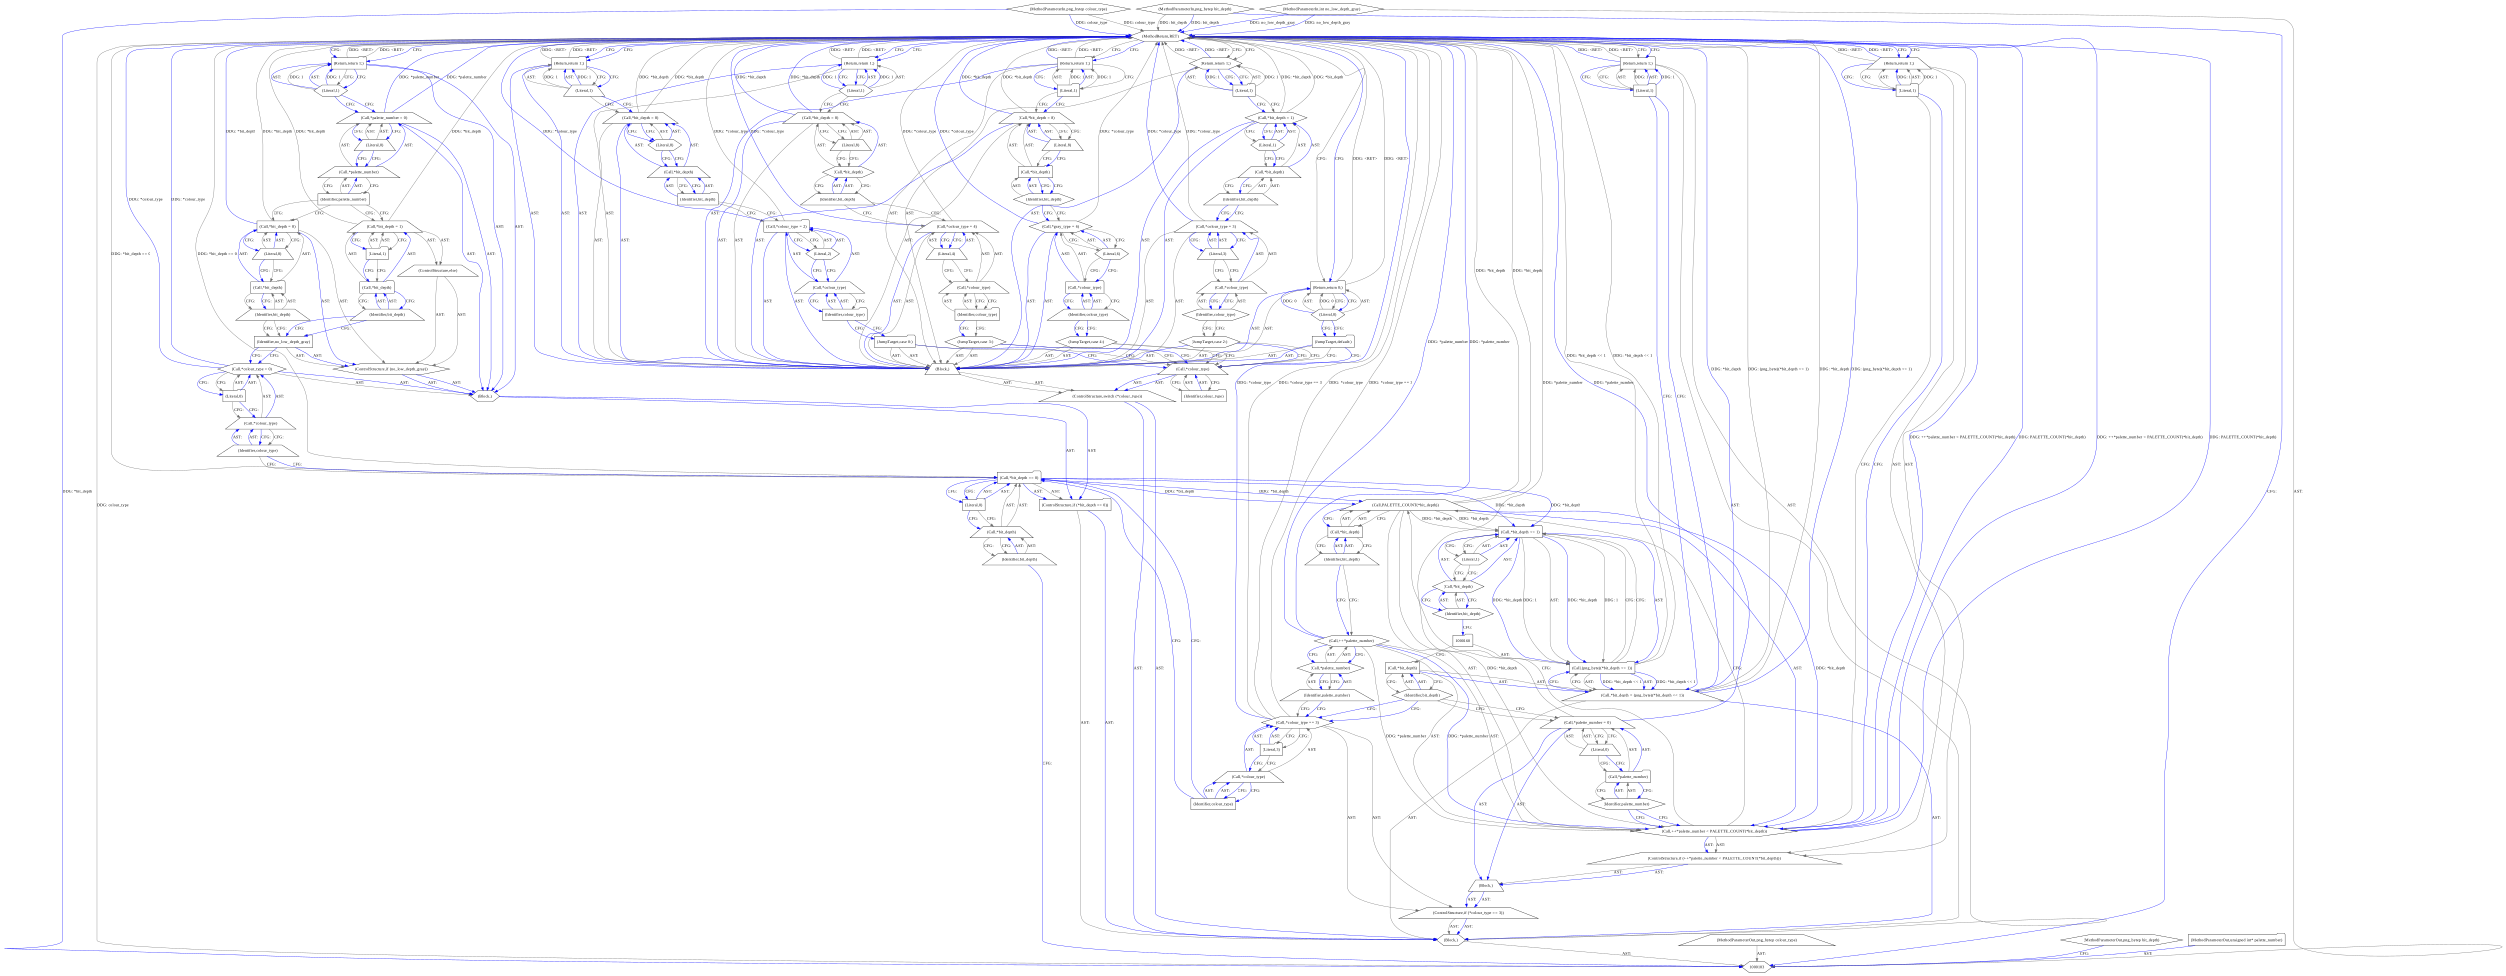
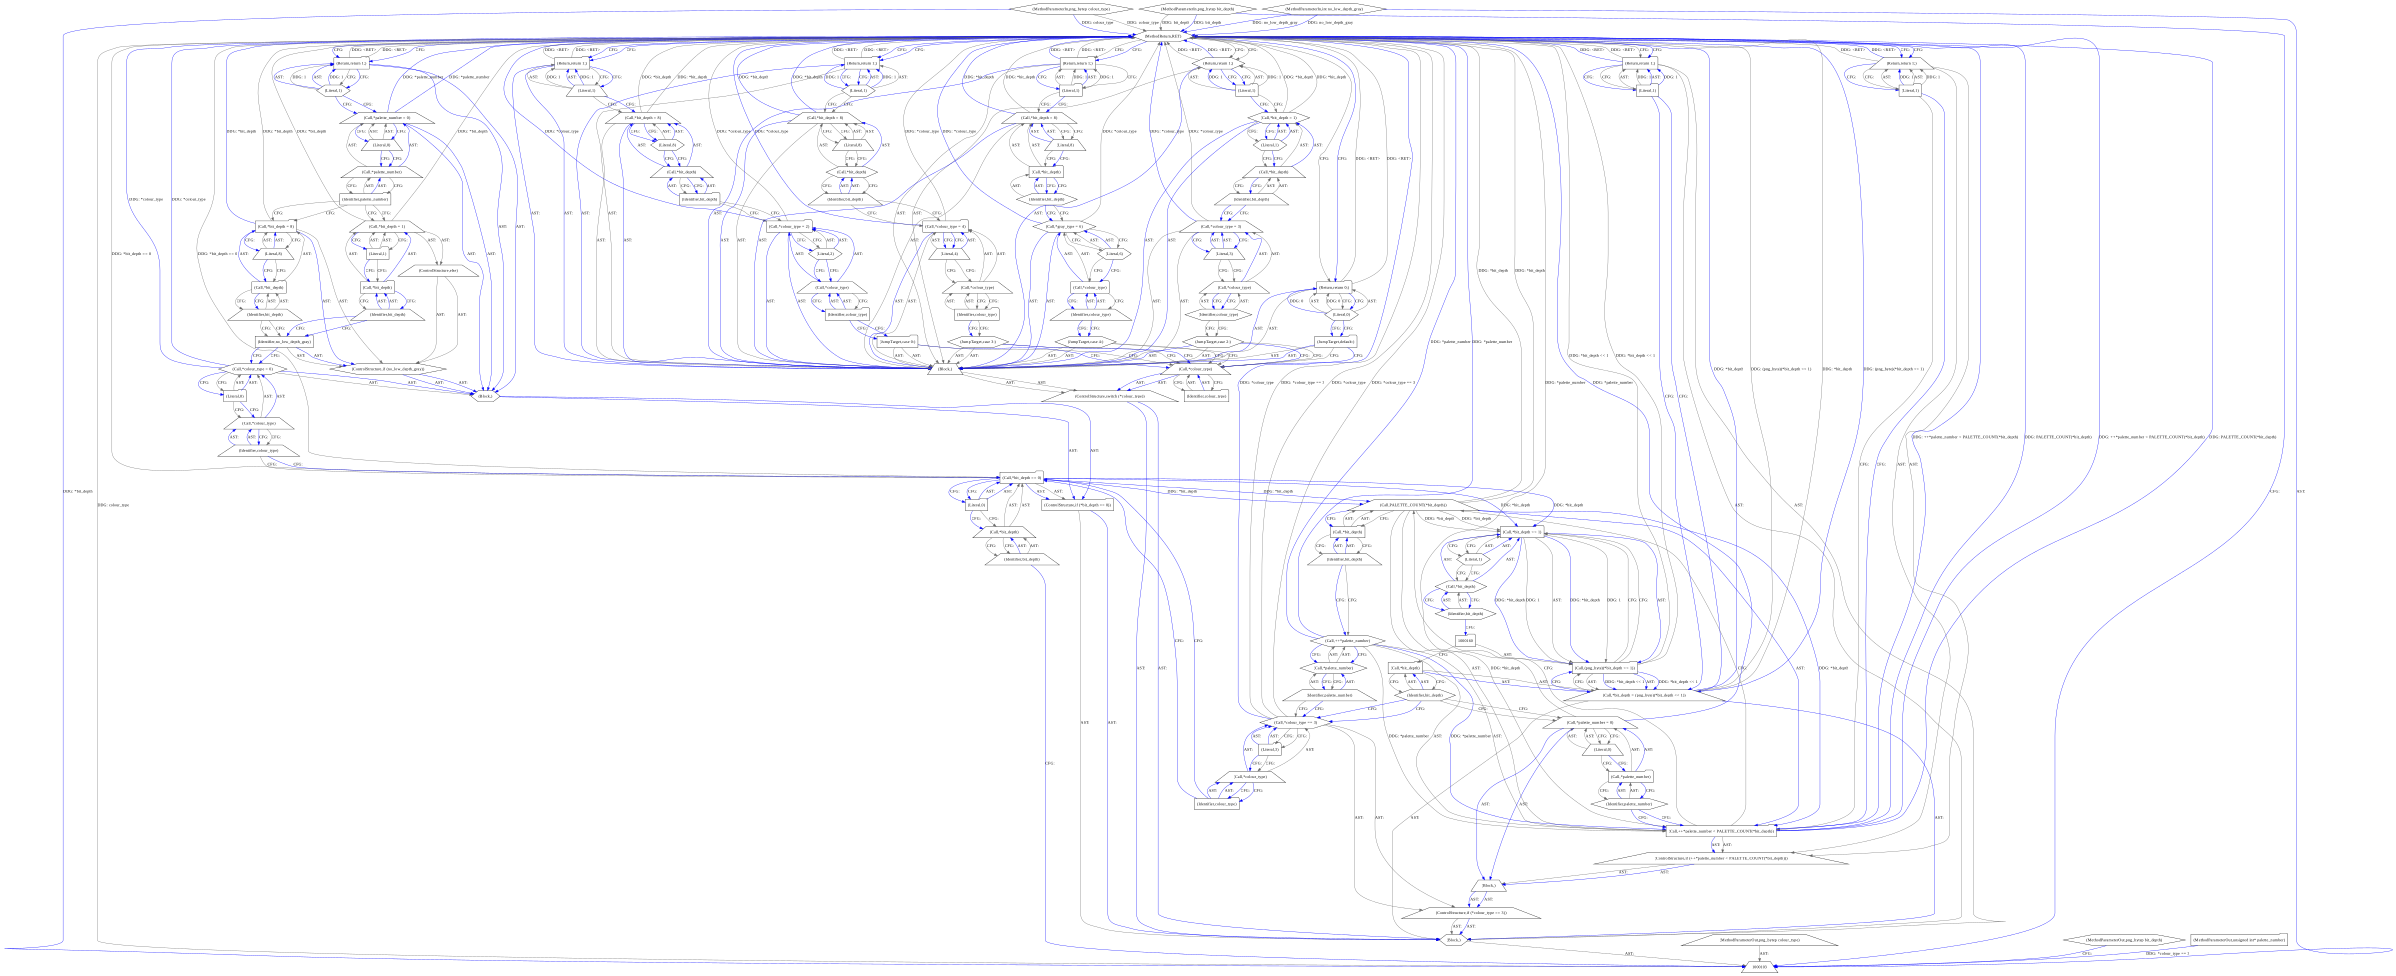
(957, 227) -> (946, 227)
(2294, 496) -> (2297, 383)
(1714, 831) -> (1721, 831)
(2149, 954) -> (2168, 954)
(1757, 967) -> (1760, 967)
